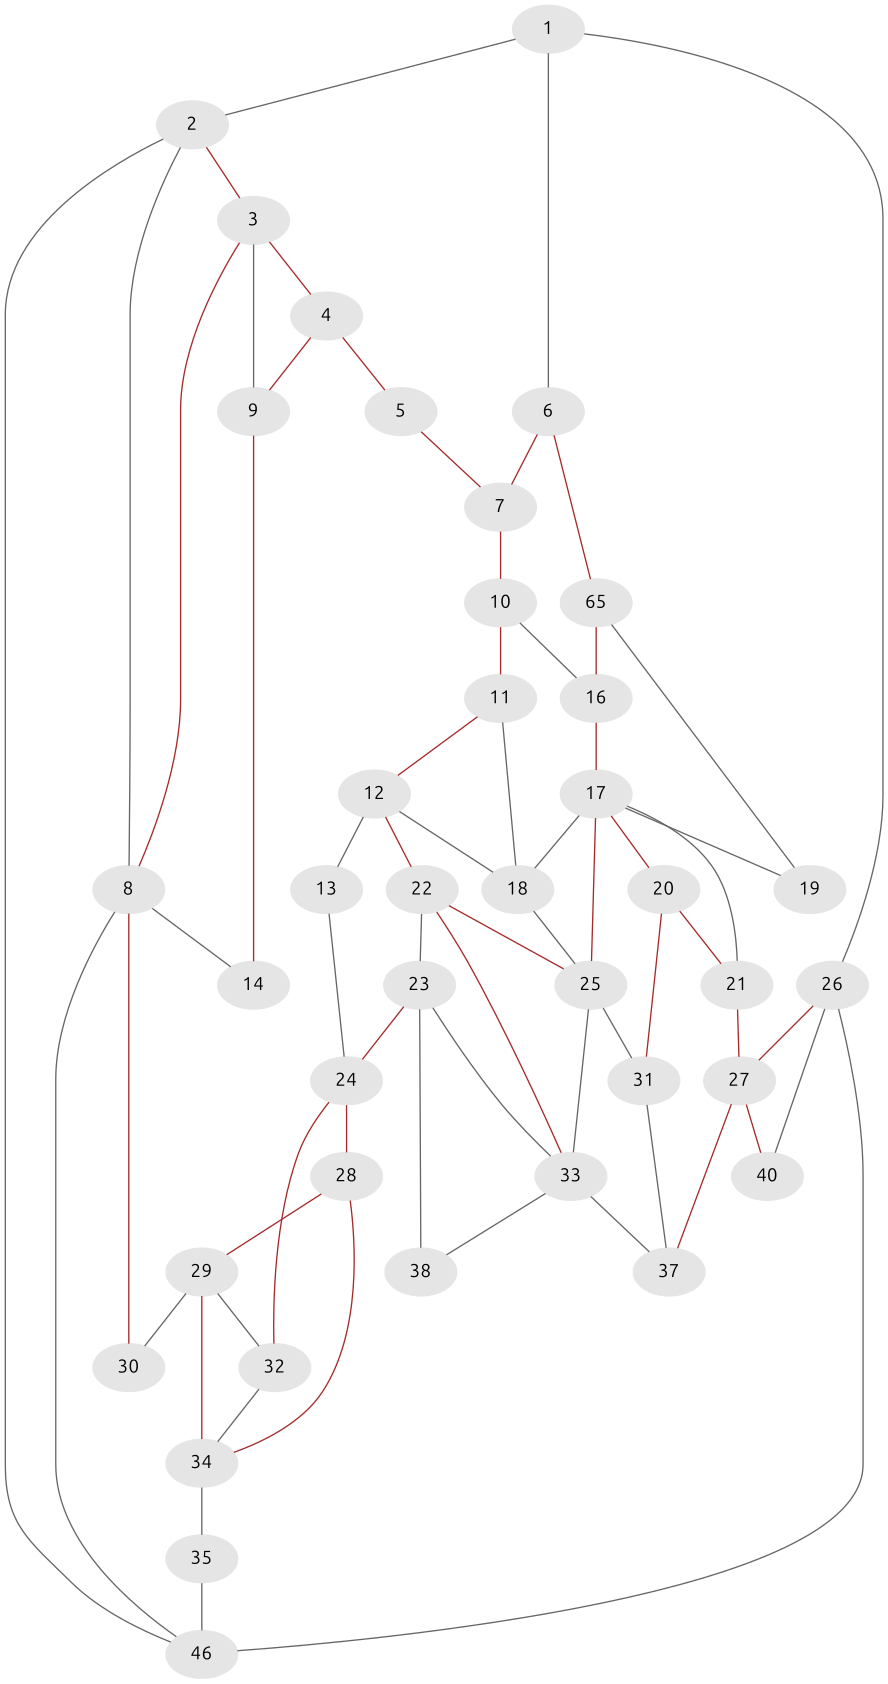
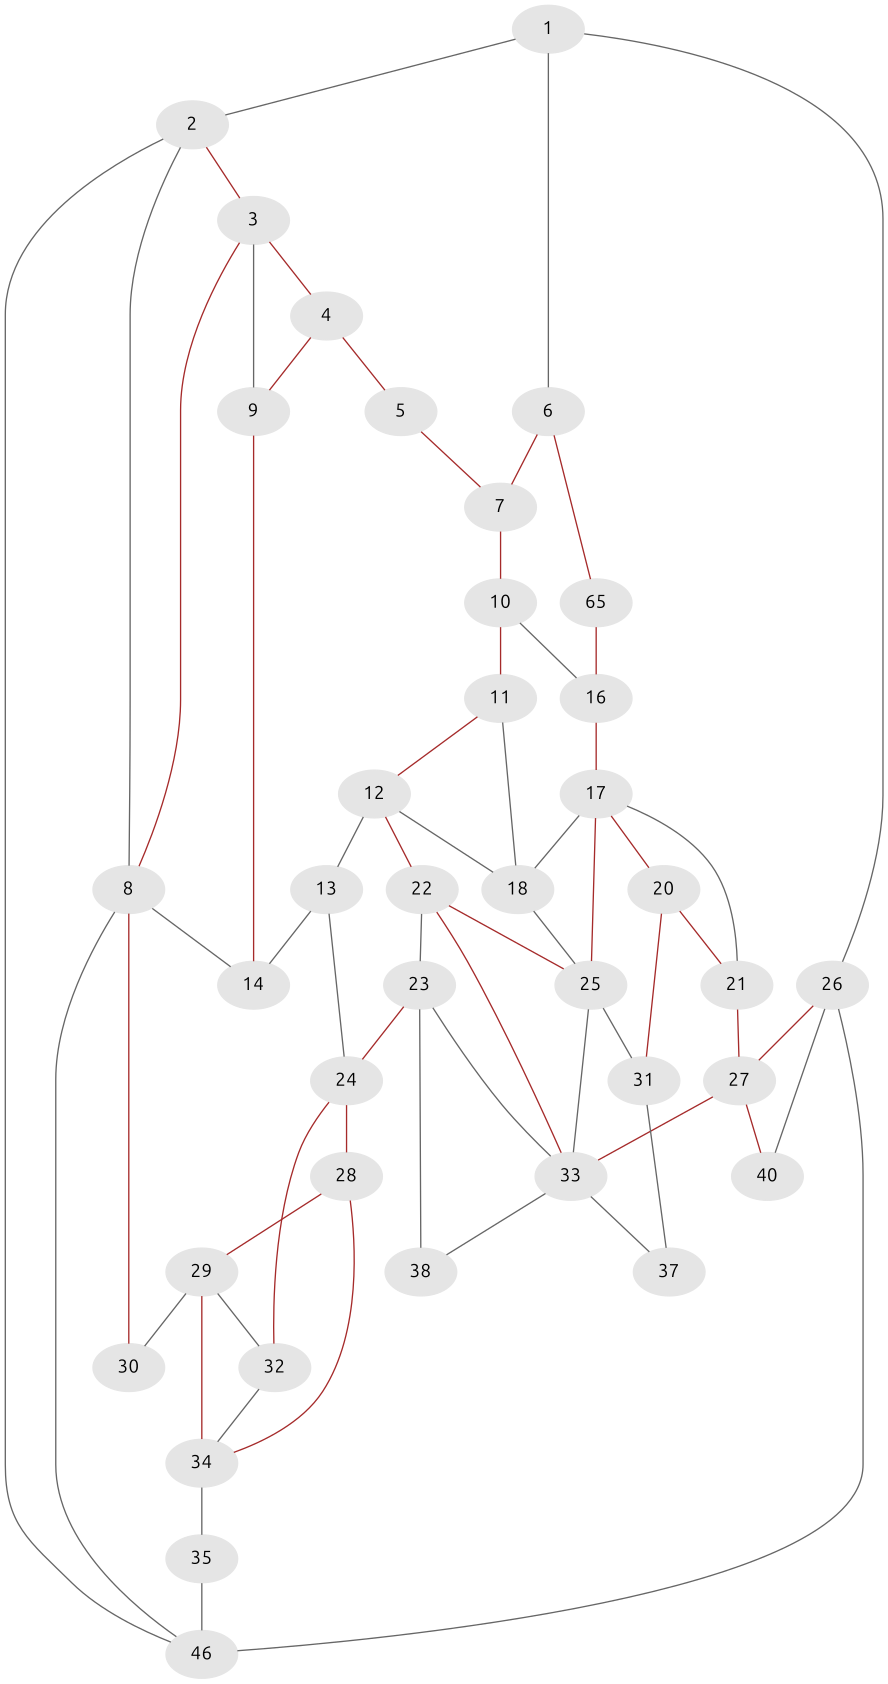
(810, 890) -> none
none -> (290, 937)
(704, 1176) -> (658, 1127)
